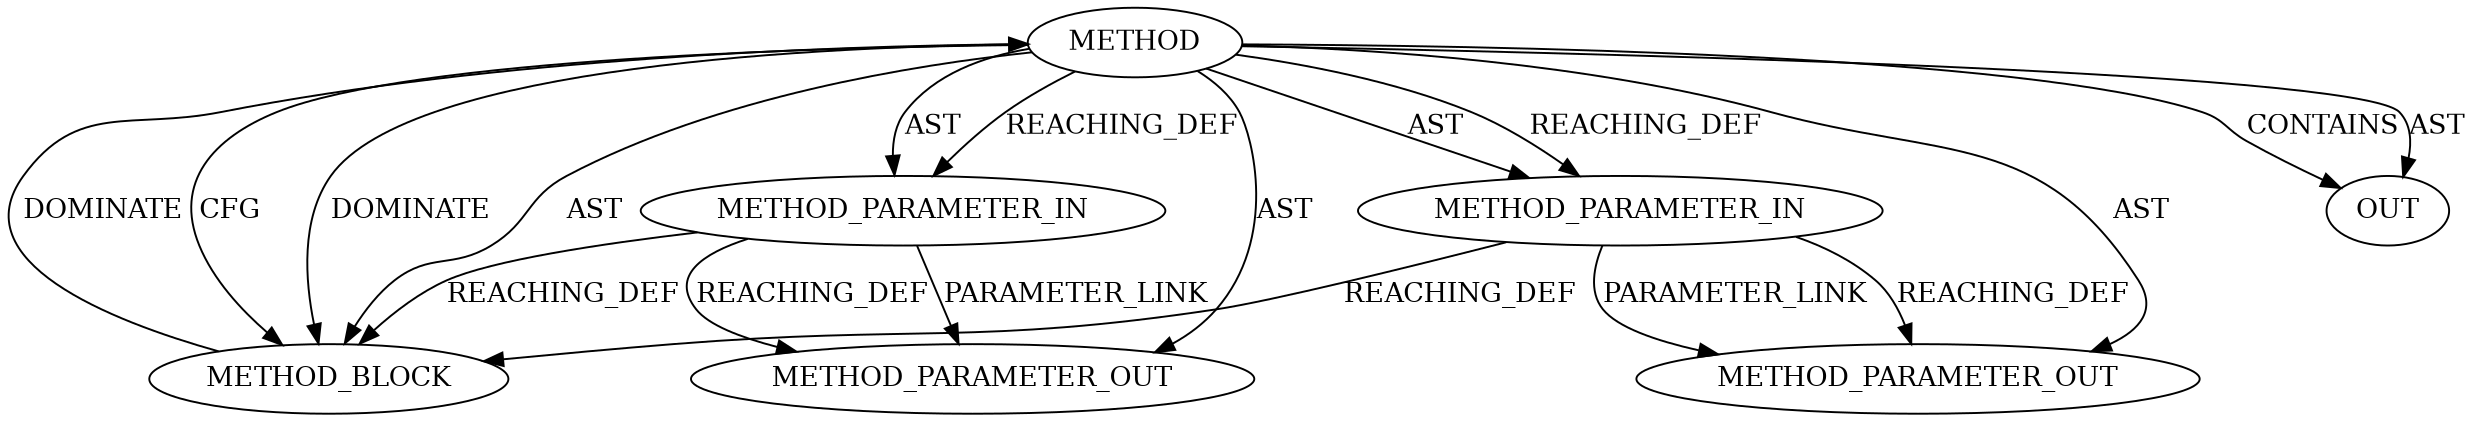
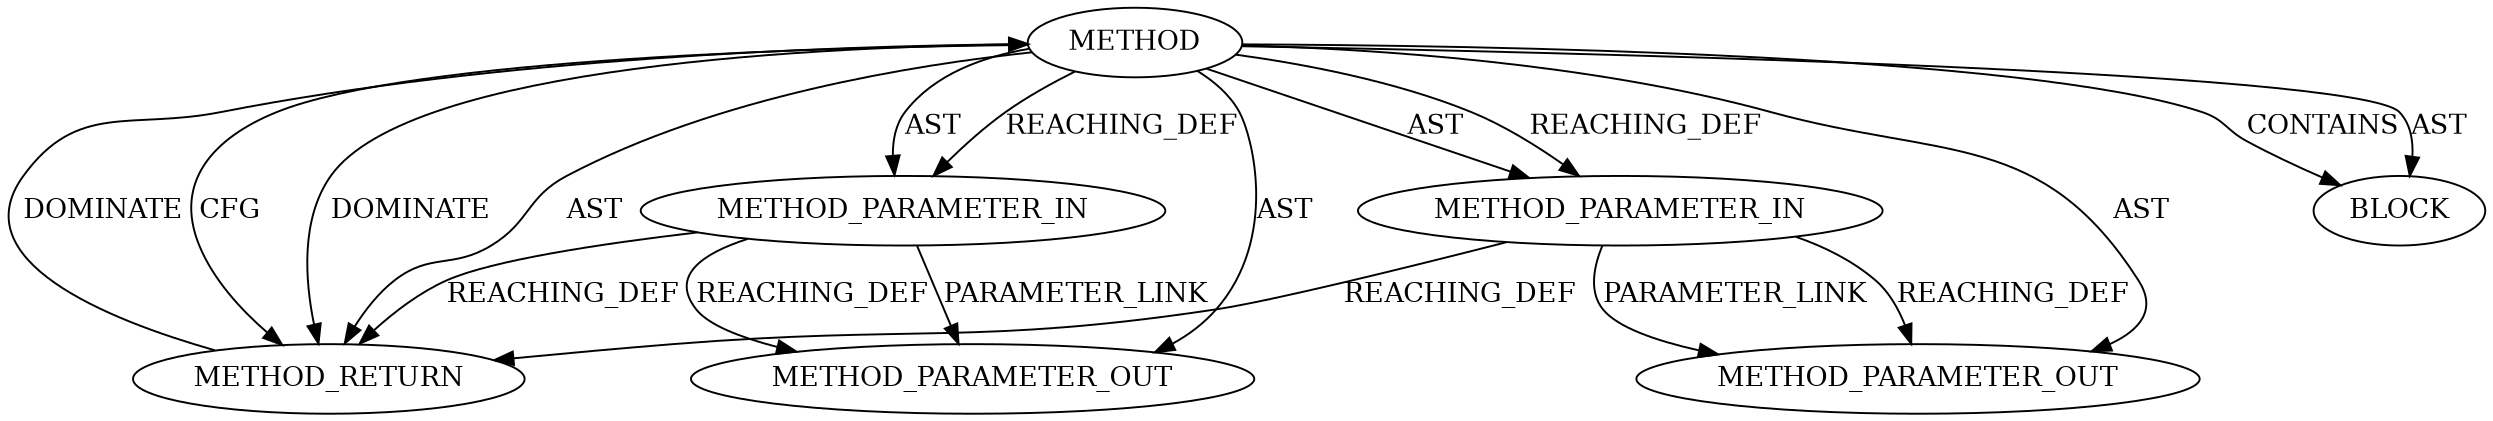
(2388, 211) -> (2399, 211)
(329, 379) -> (329, 379)
